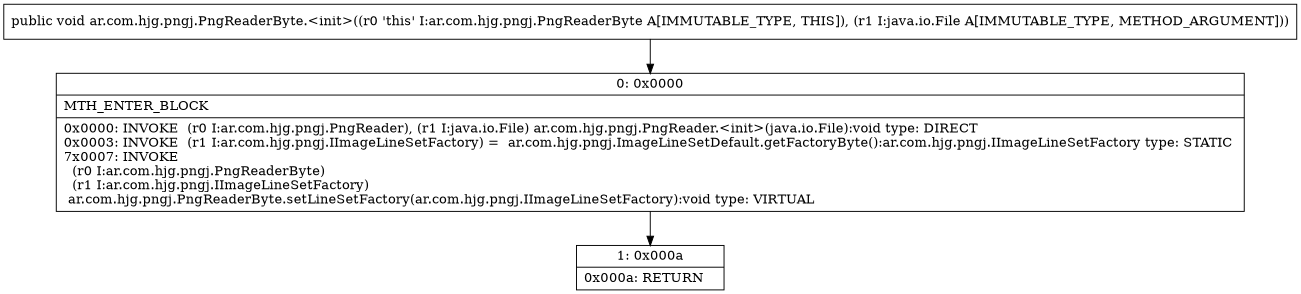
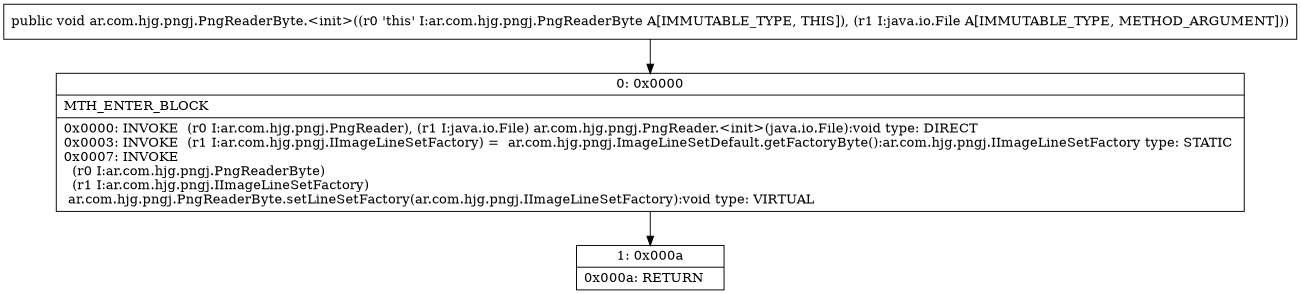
(126, 157) -> (126, 157)
